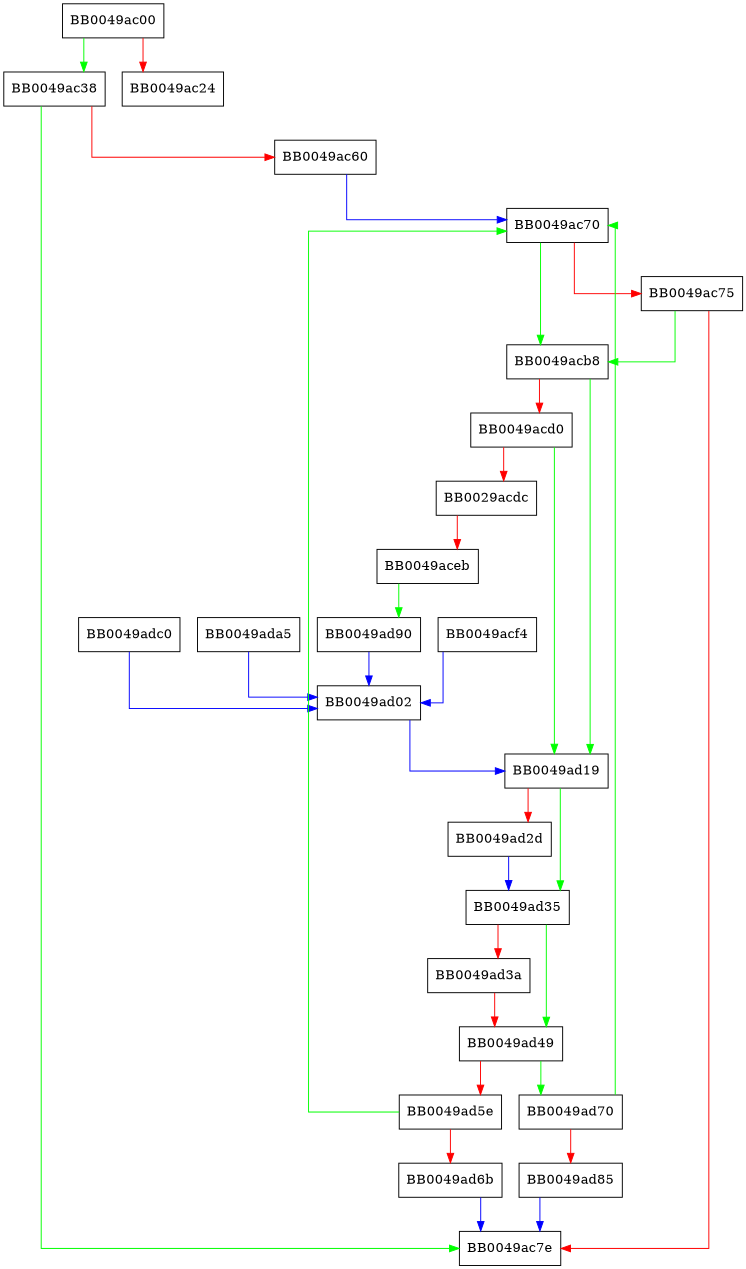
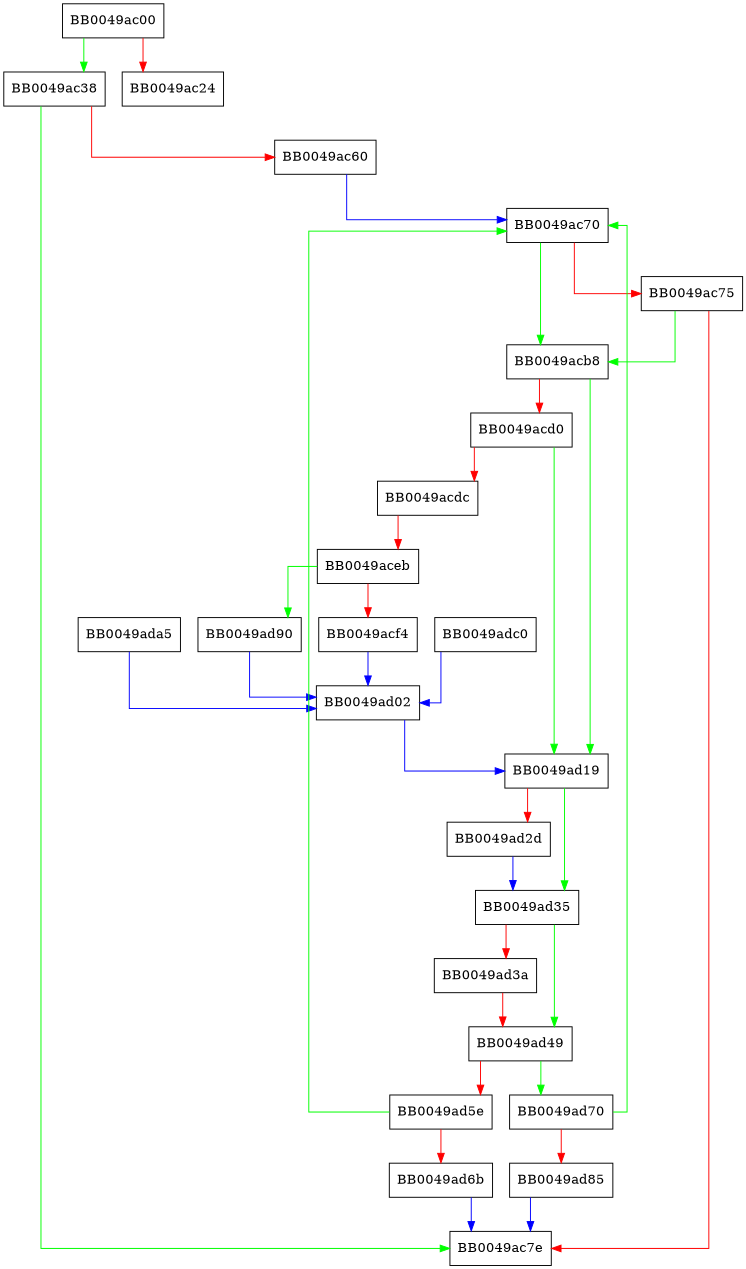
(486, 498) -> (428, 498)
none -> (368, 596)
